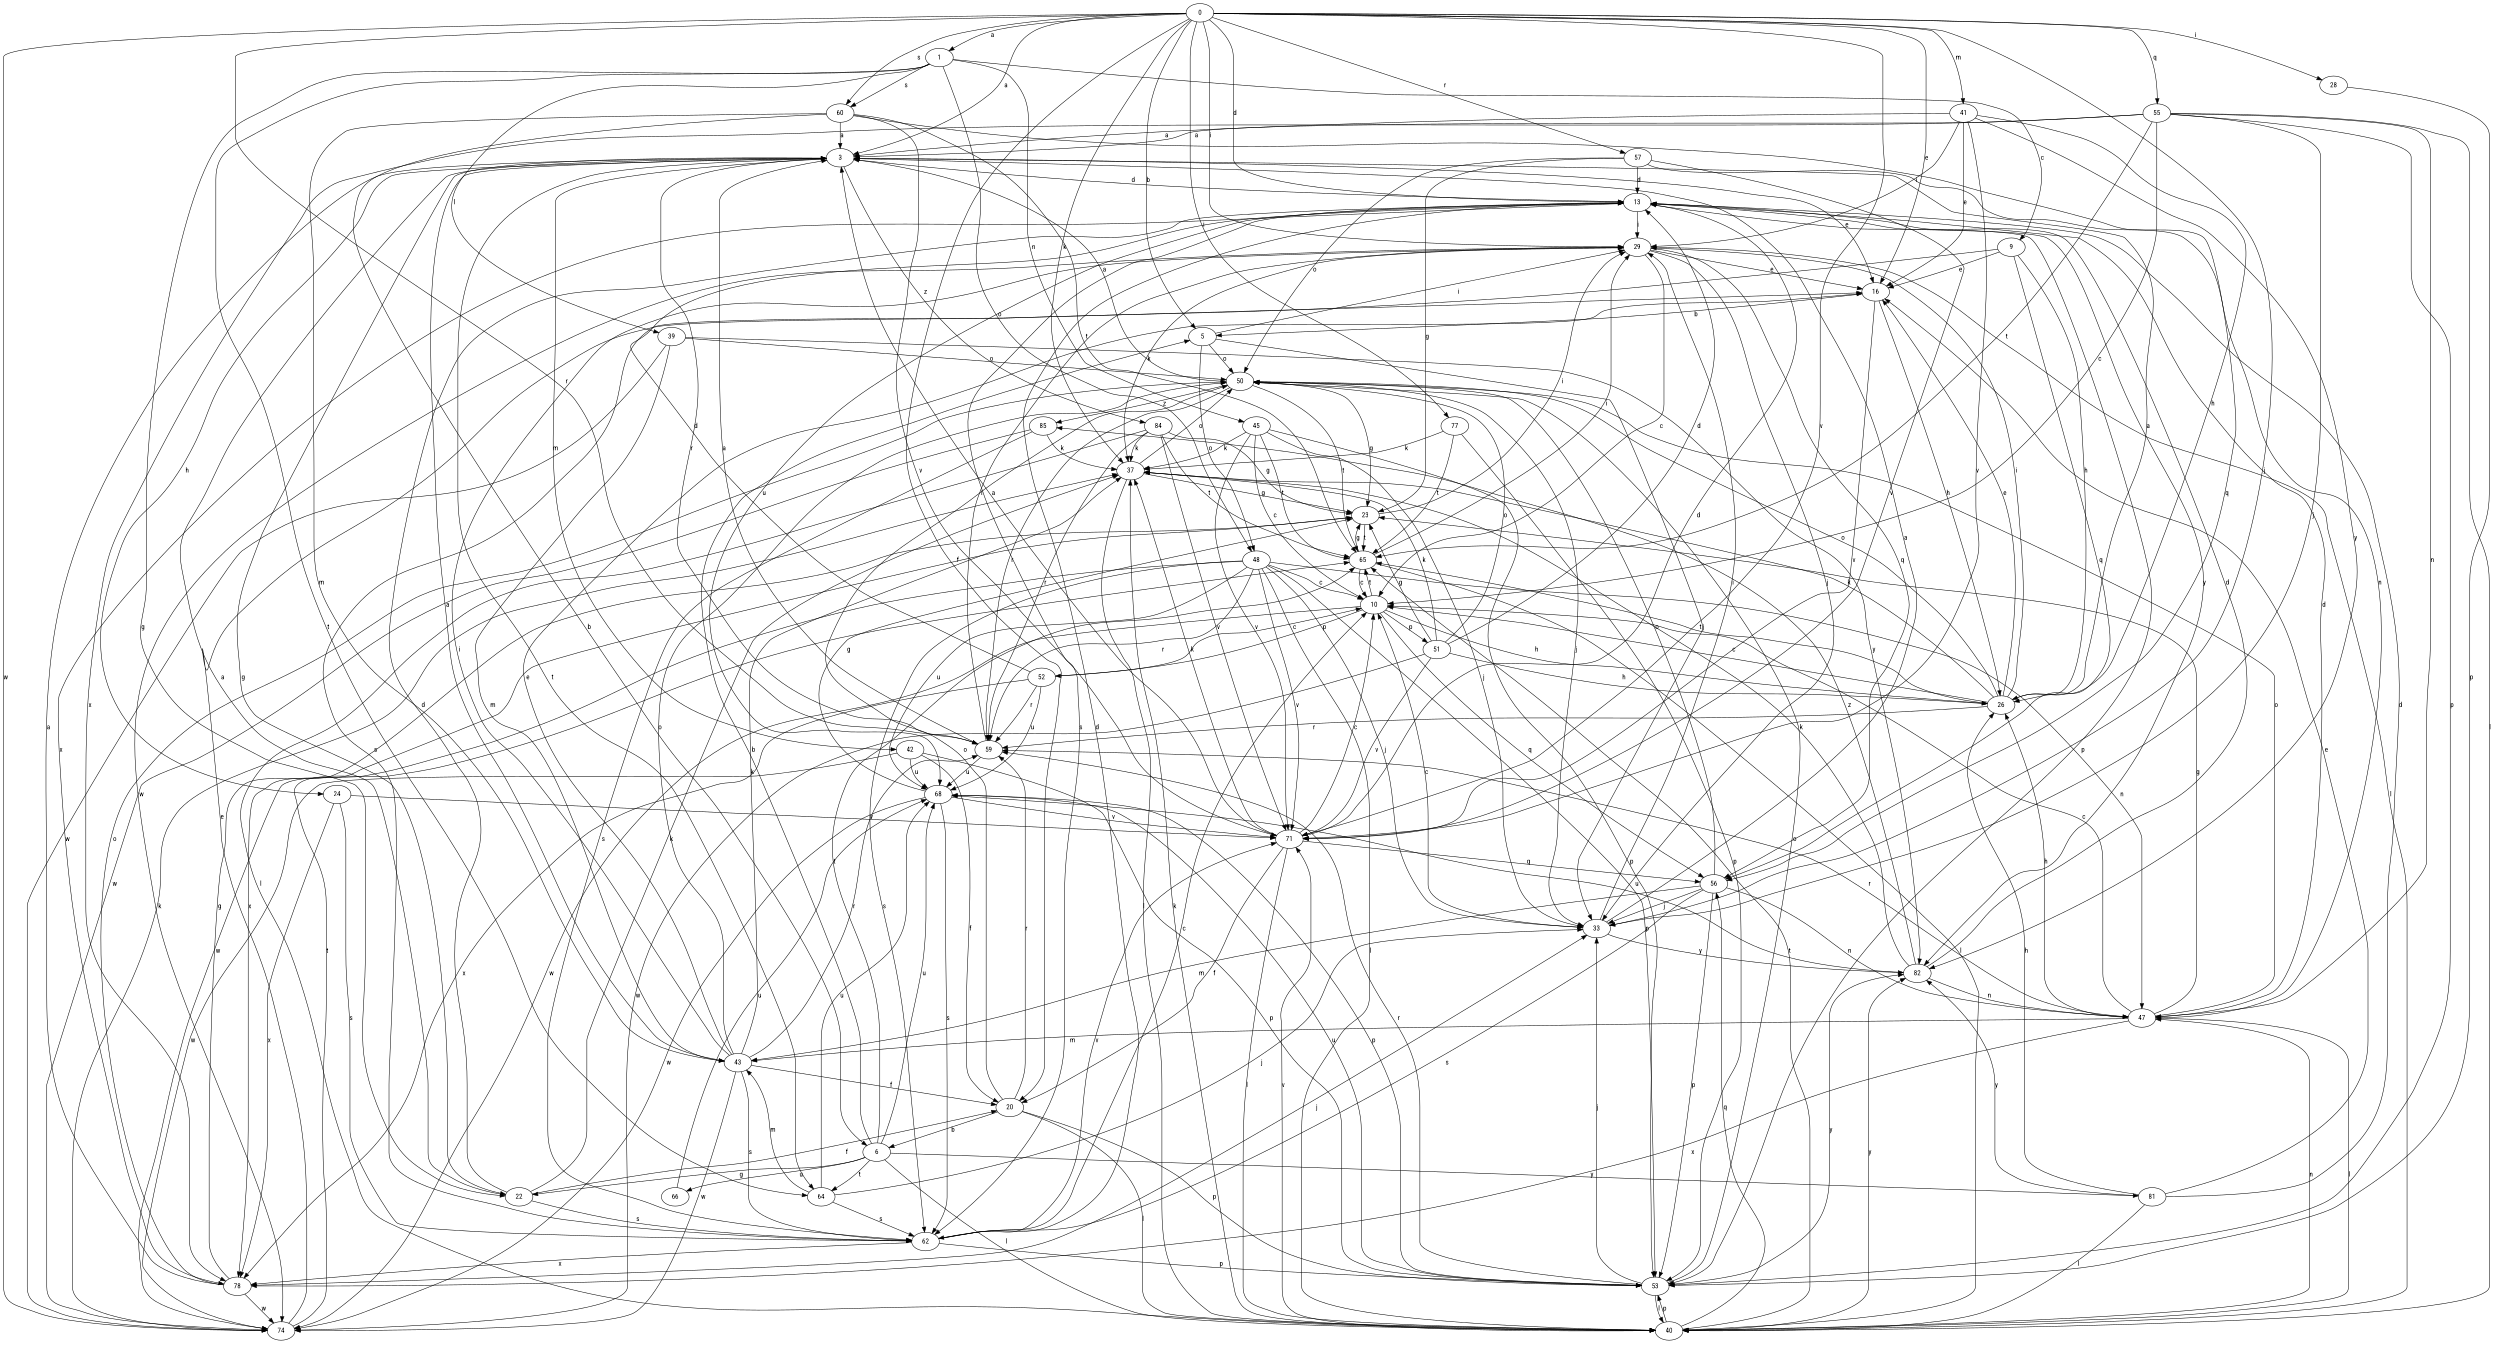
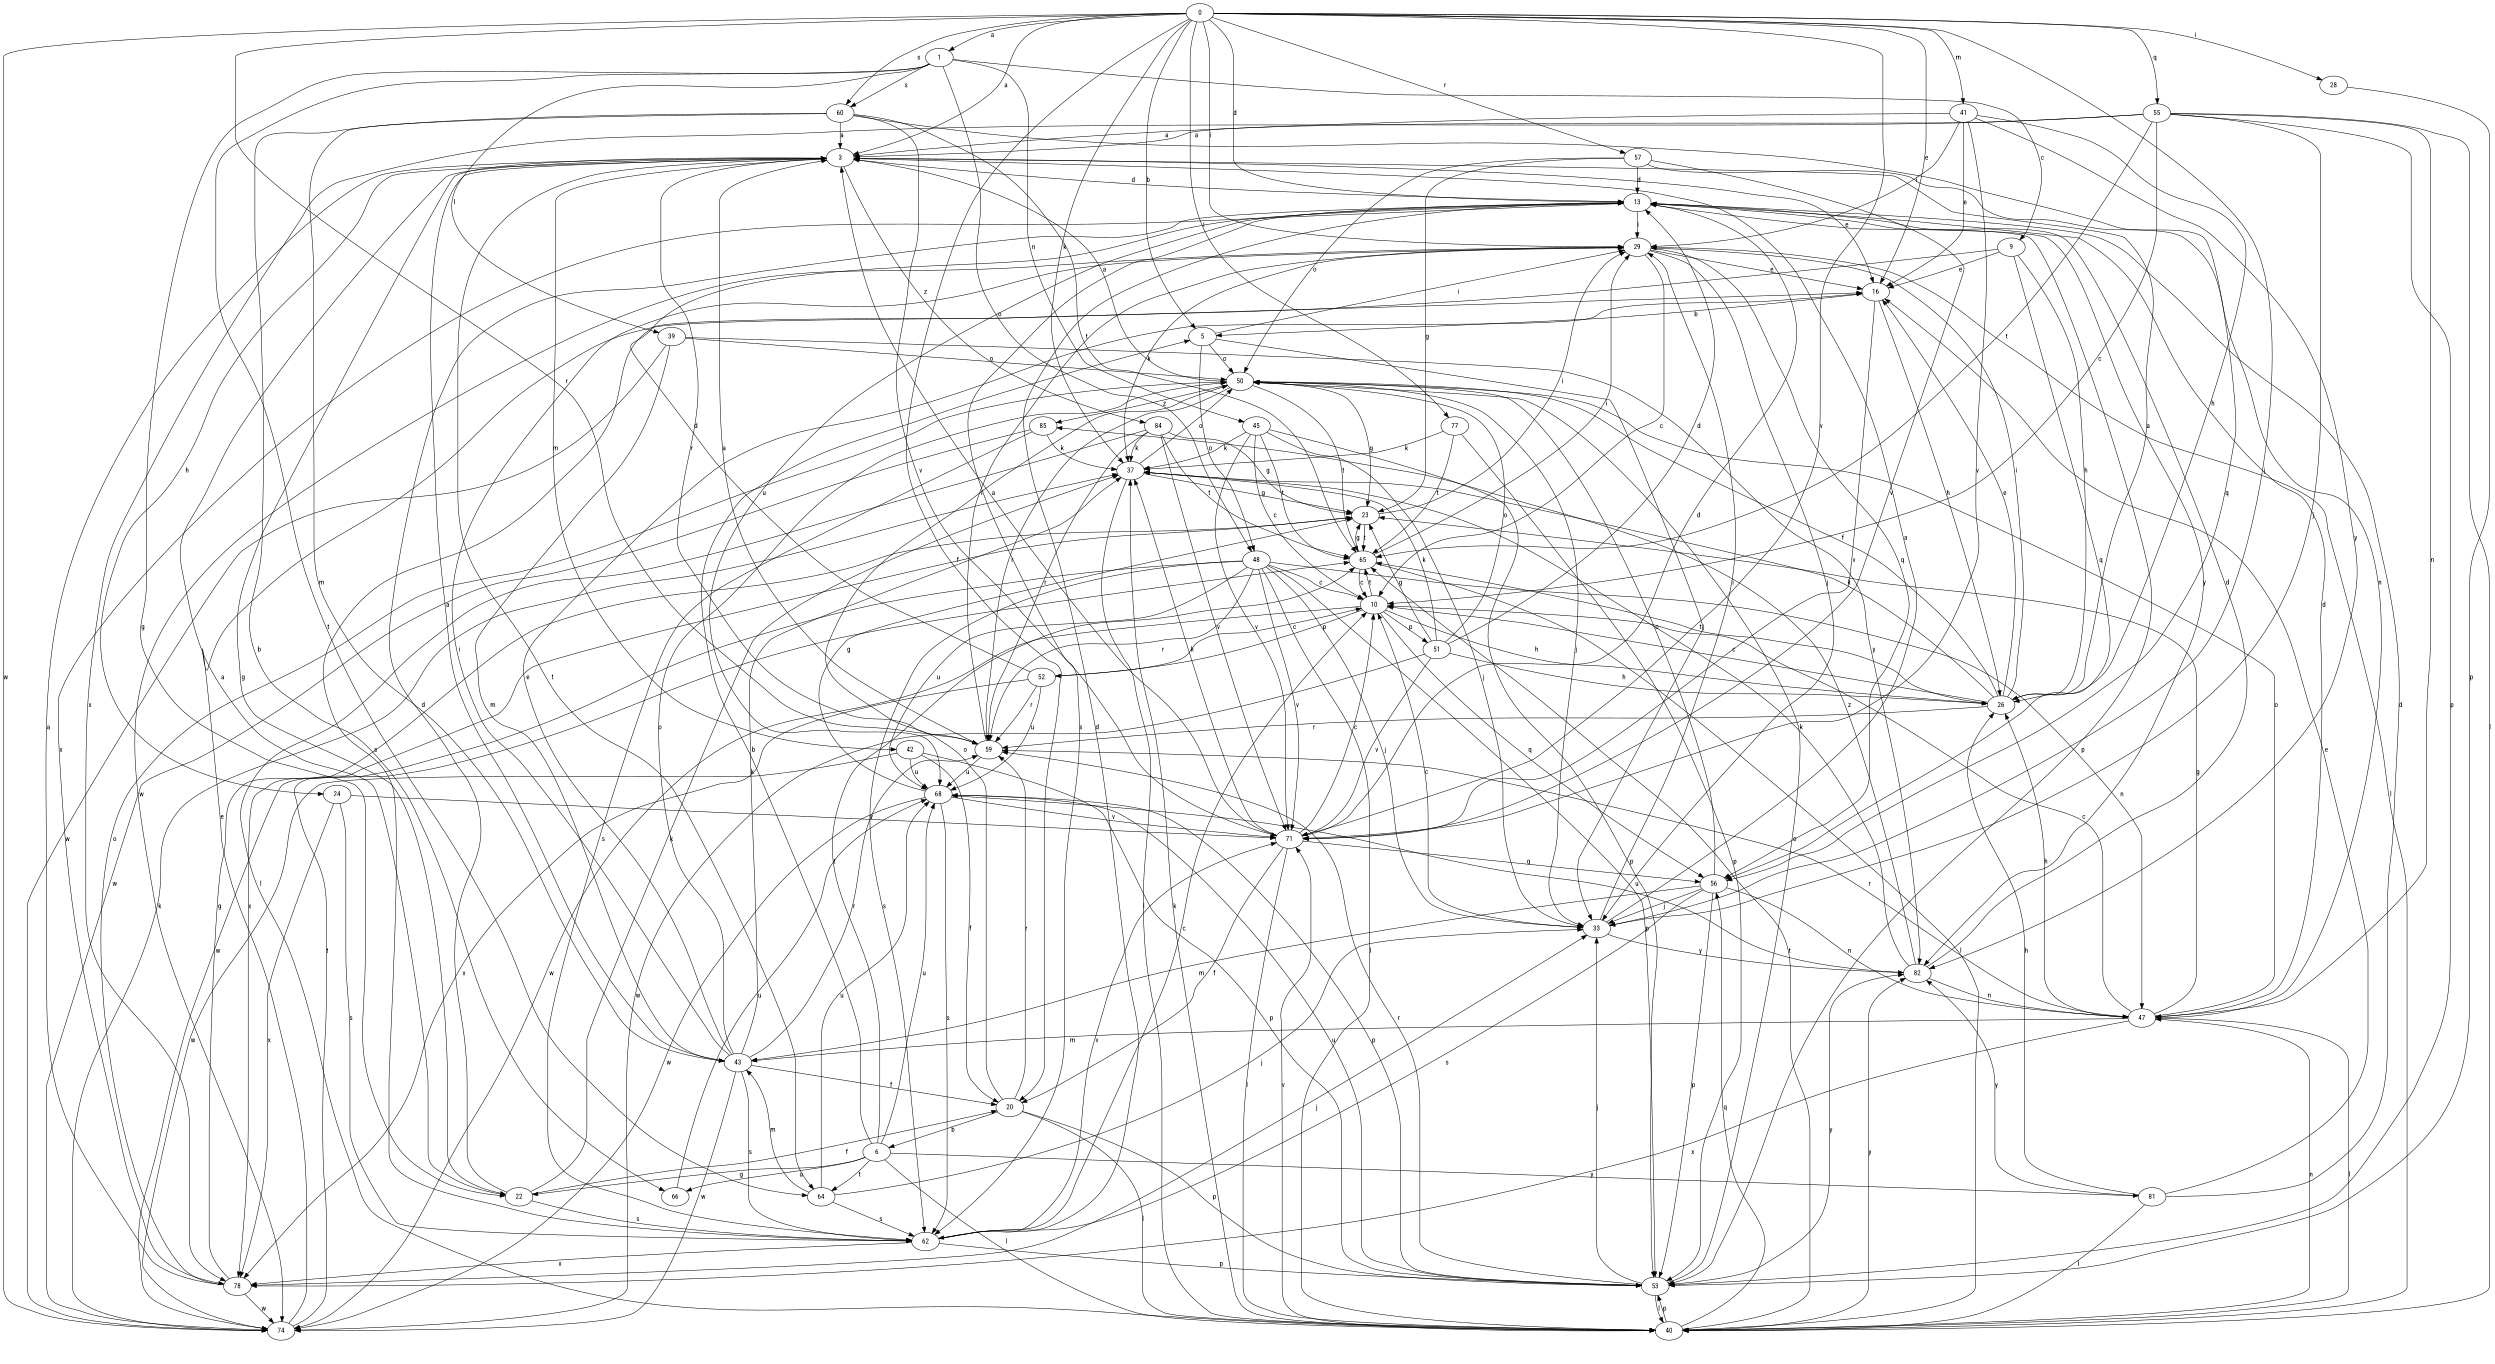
(480, 469) -> (263, 416)
(1843, 538) -> (1843, 538)
